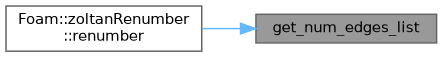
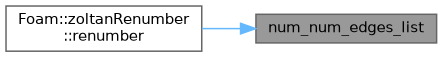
(346, 29) -> (346, 29)
